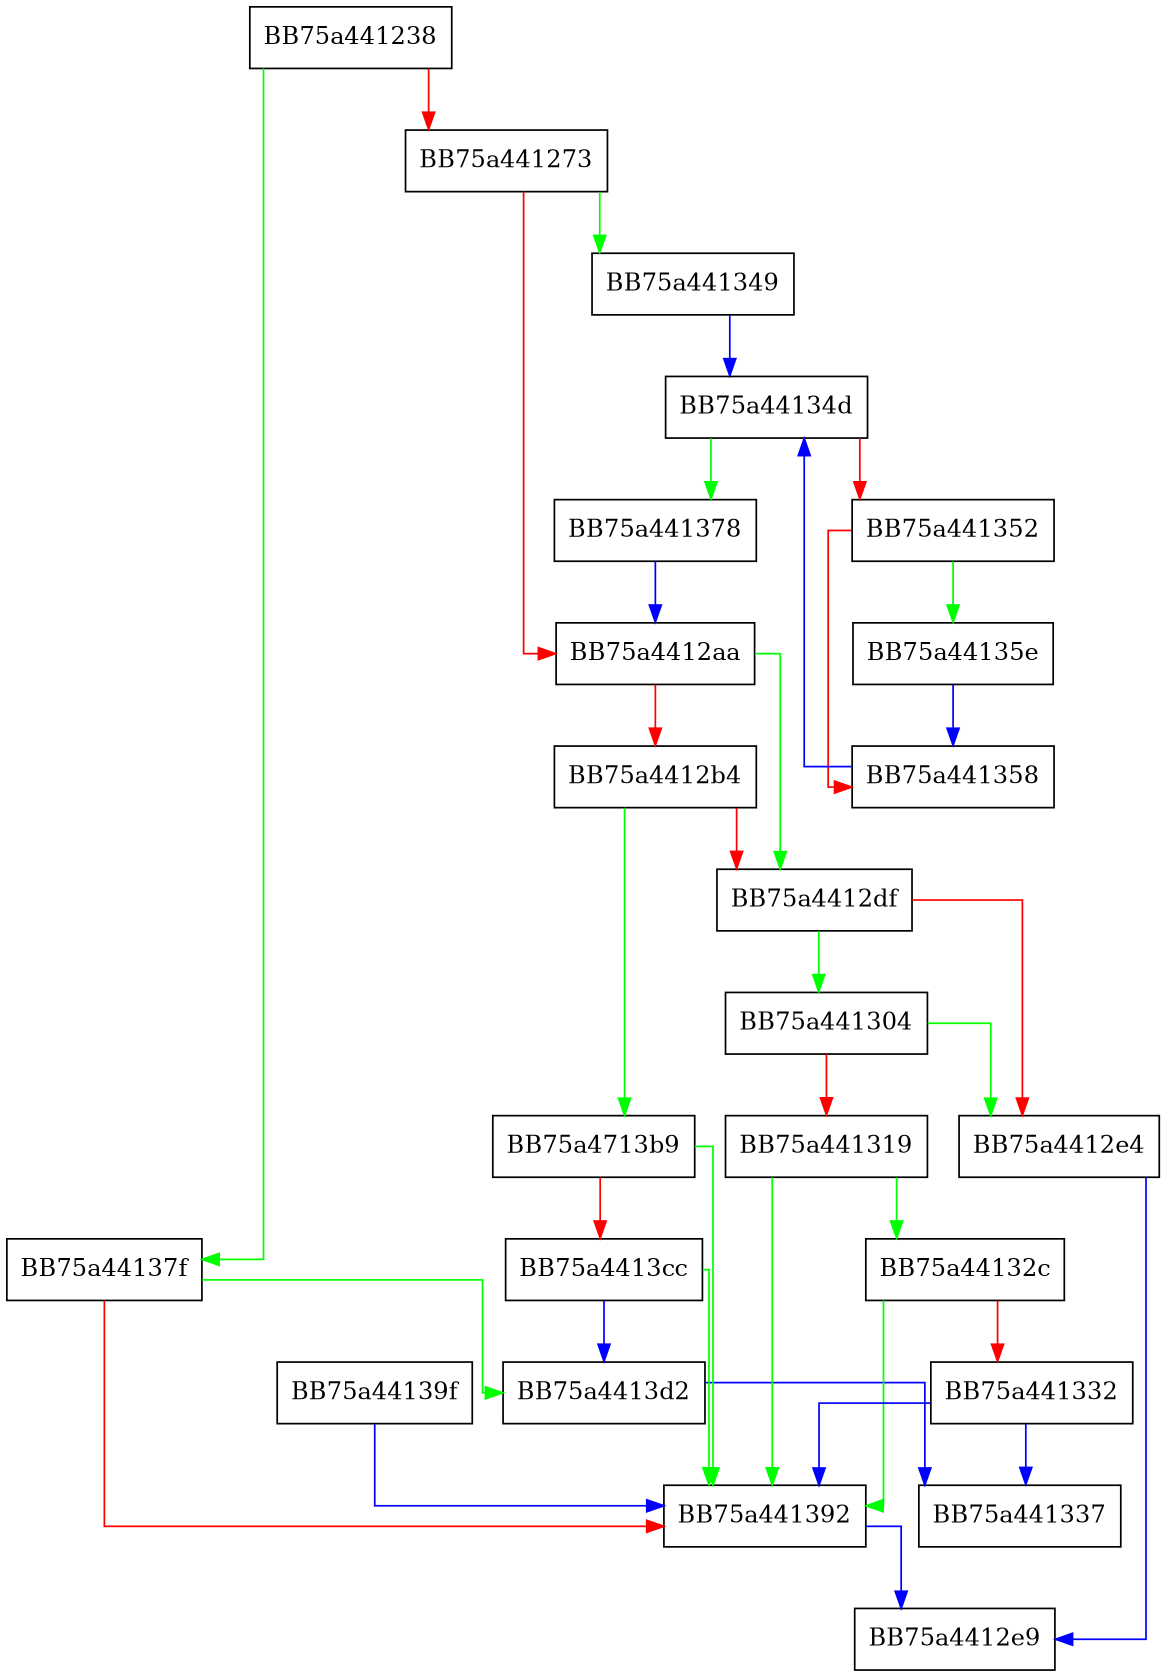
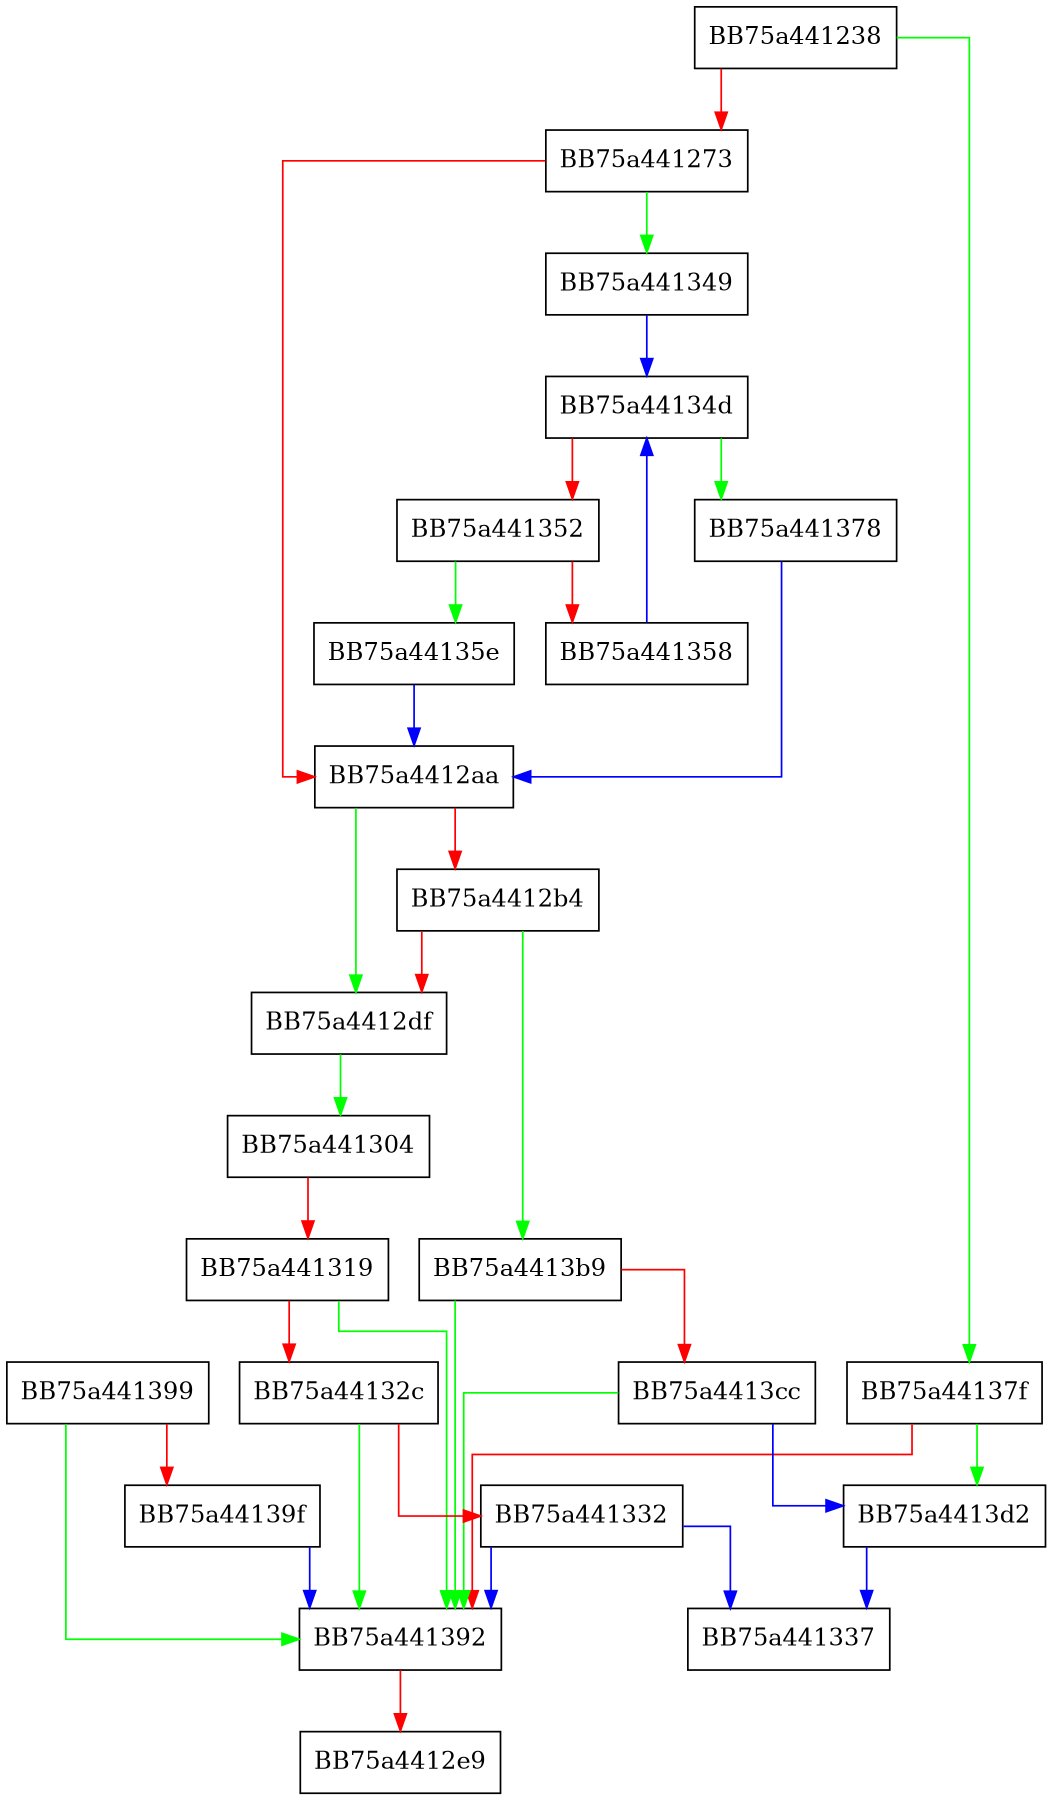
(953, 706) -> (414, 706)
(594, 1146) -> (520, 1270)
(1059, 1146) -> none
(897, 1199) -> (289, 1322)
none -> (108, 1393)
(901, 1541) -> (400, 1692)
